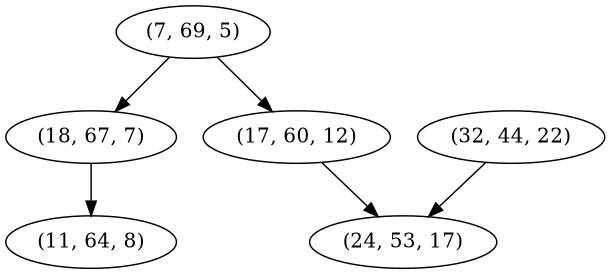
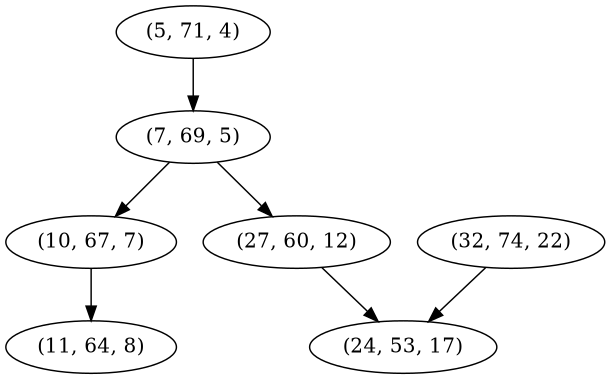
none -> (193, 32)
(91, 137) -> (91, 242)
(297, 137) -> (297, 242)
(511, 137) -> (511, 242)
